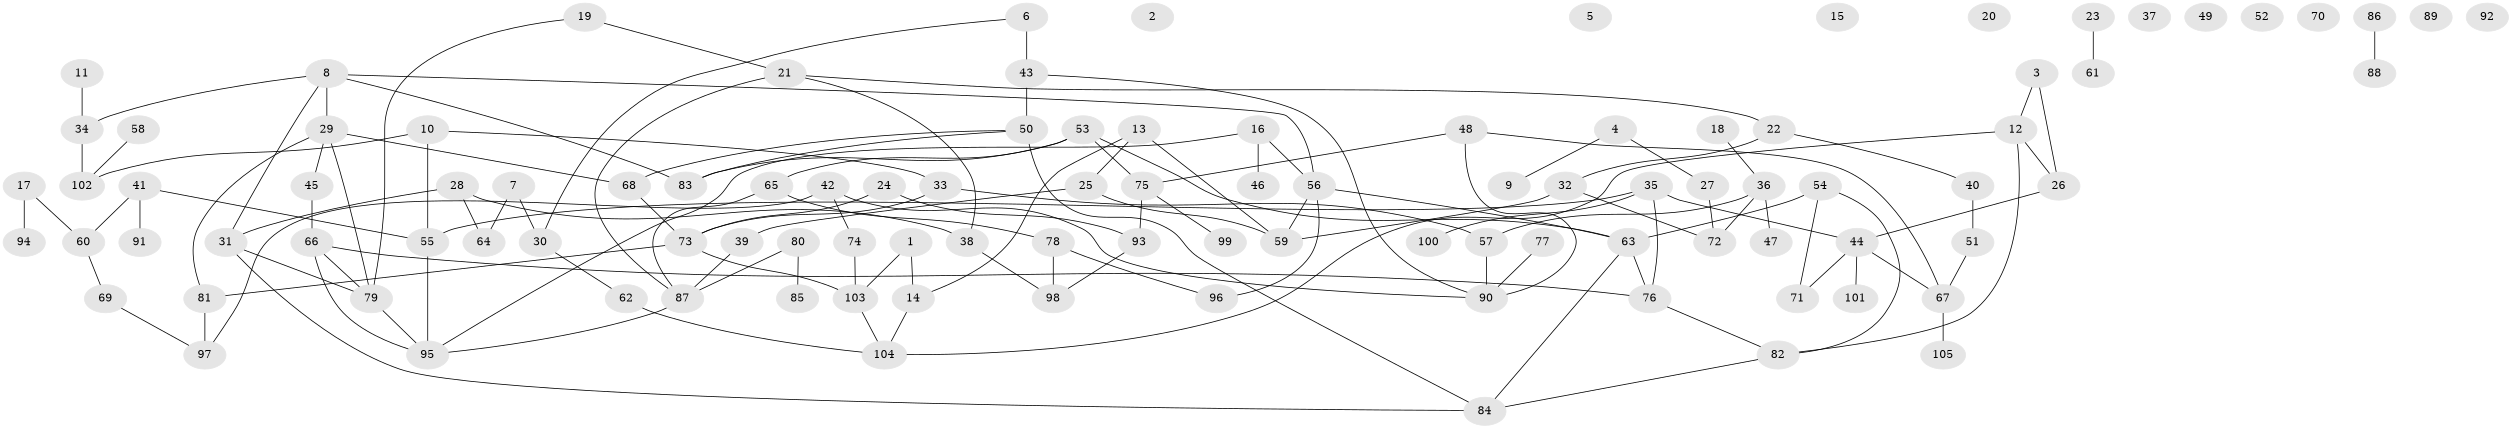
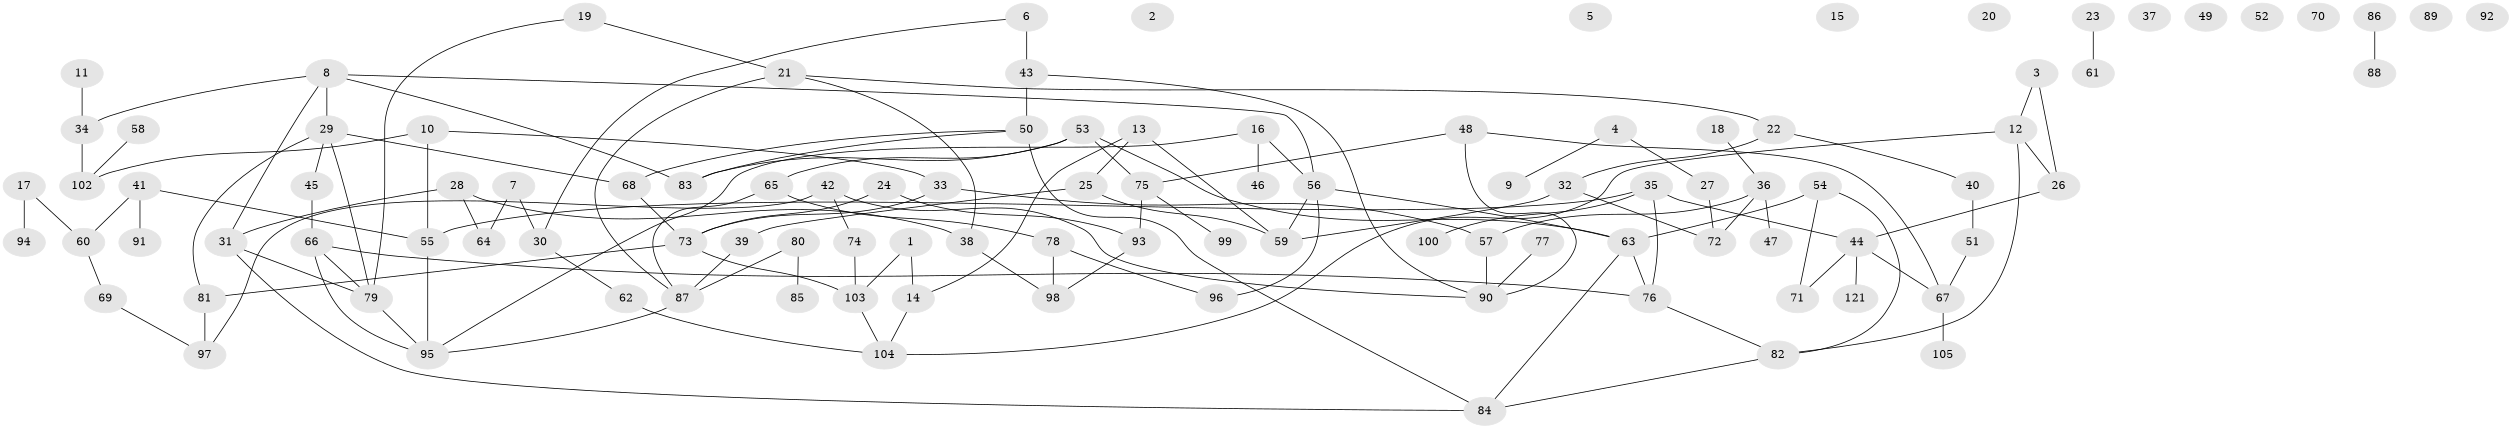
(1856, 299) -> (1856, 299)
